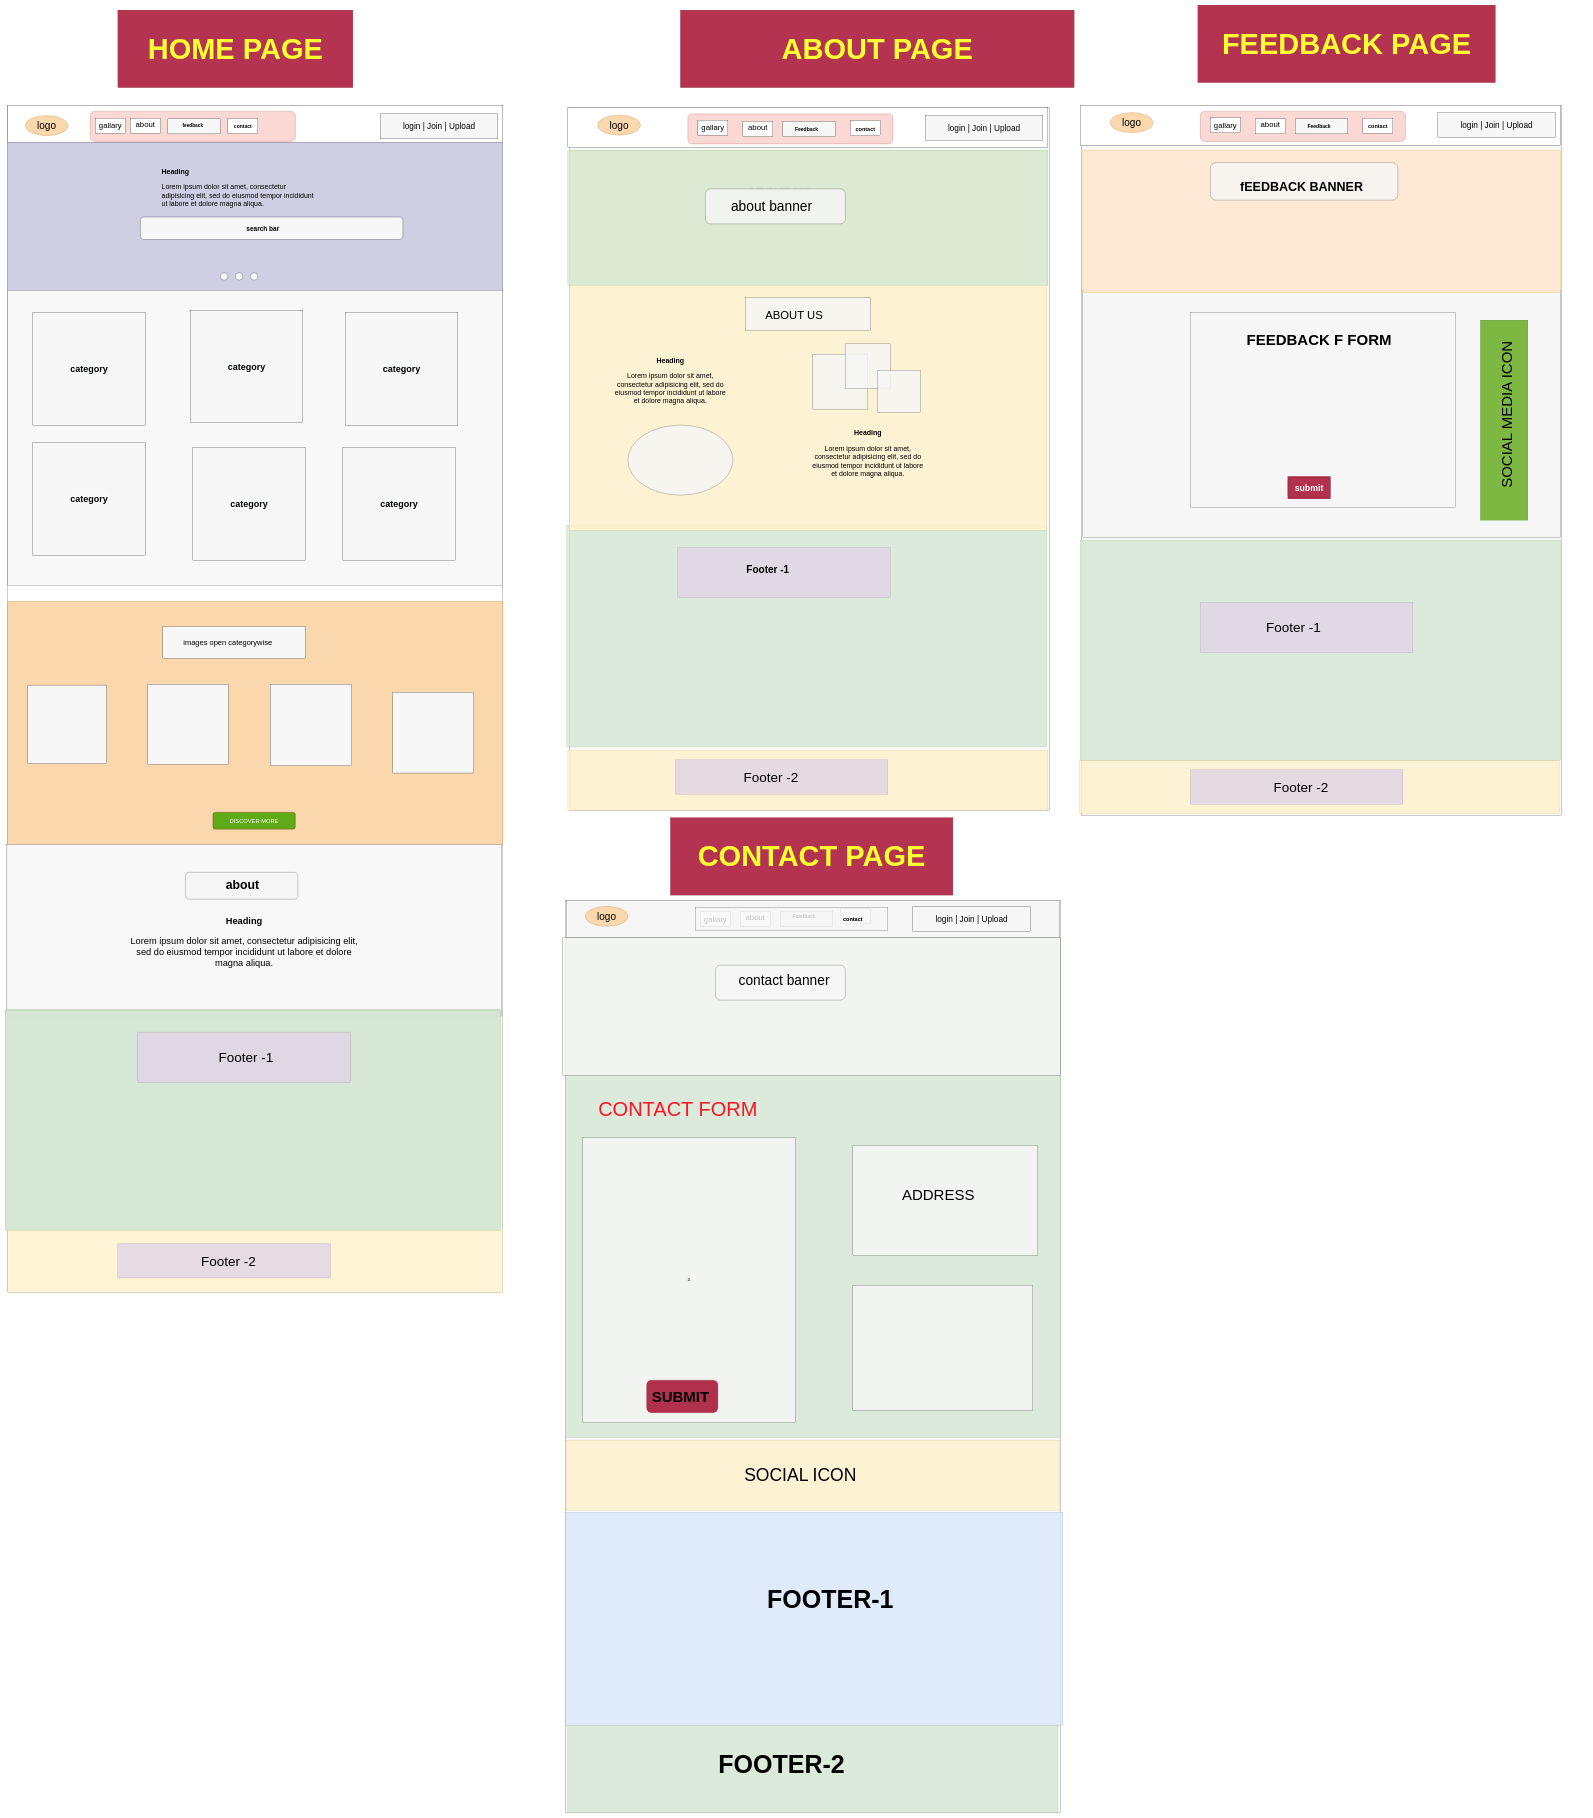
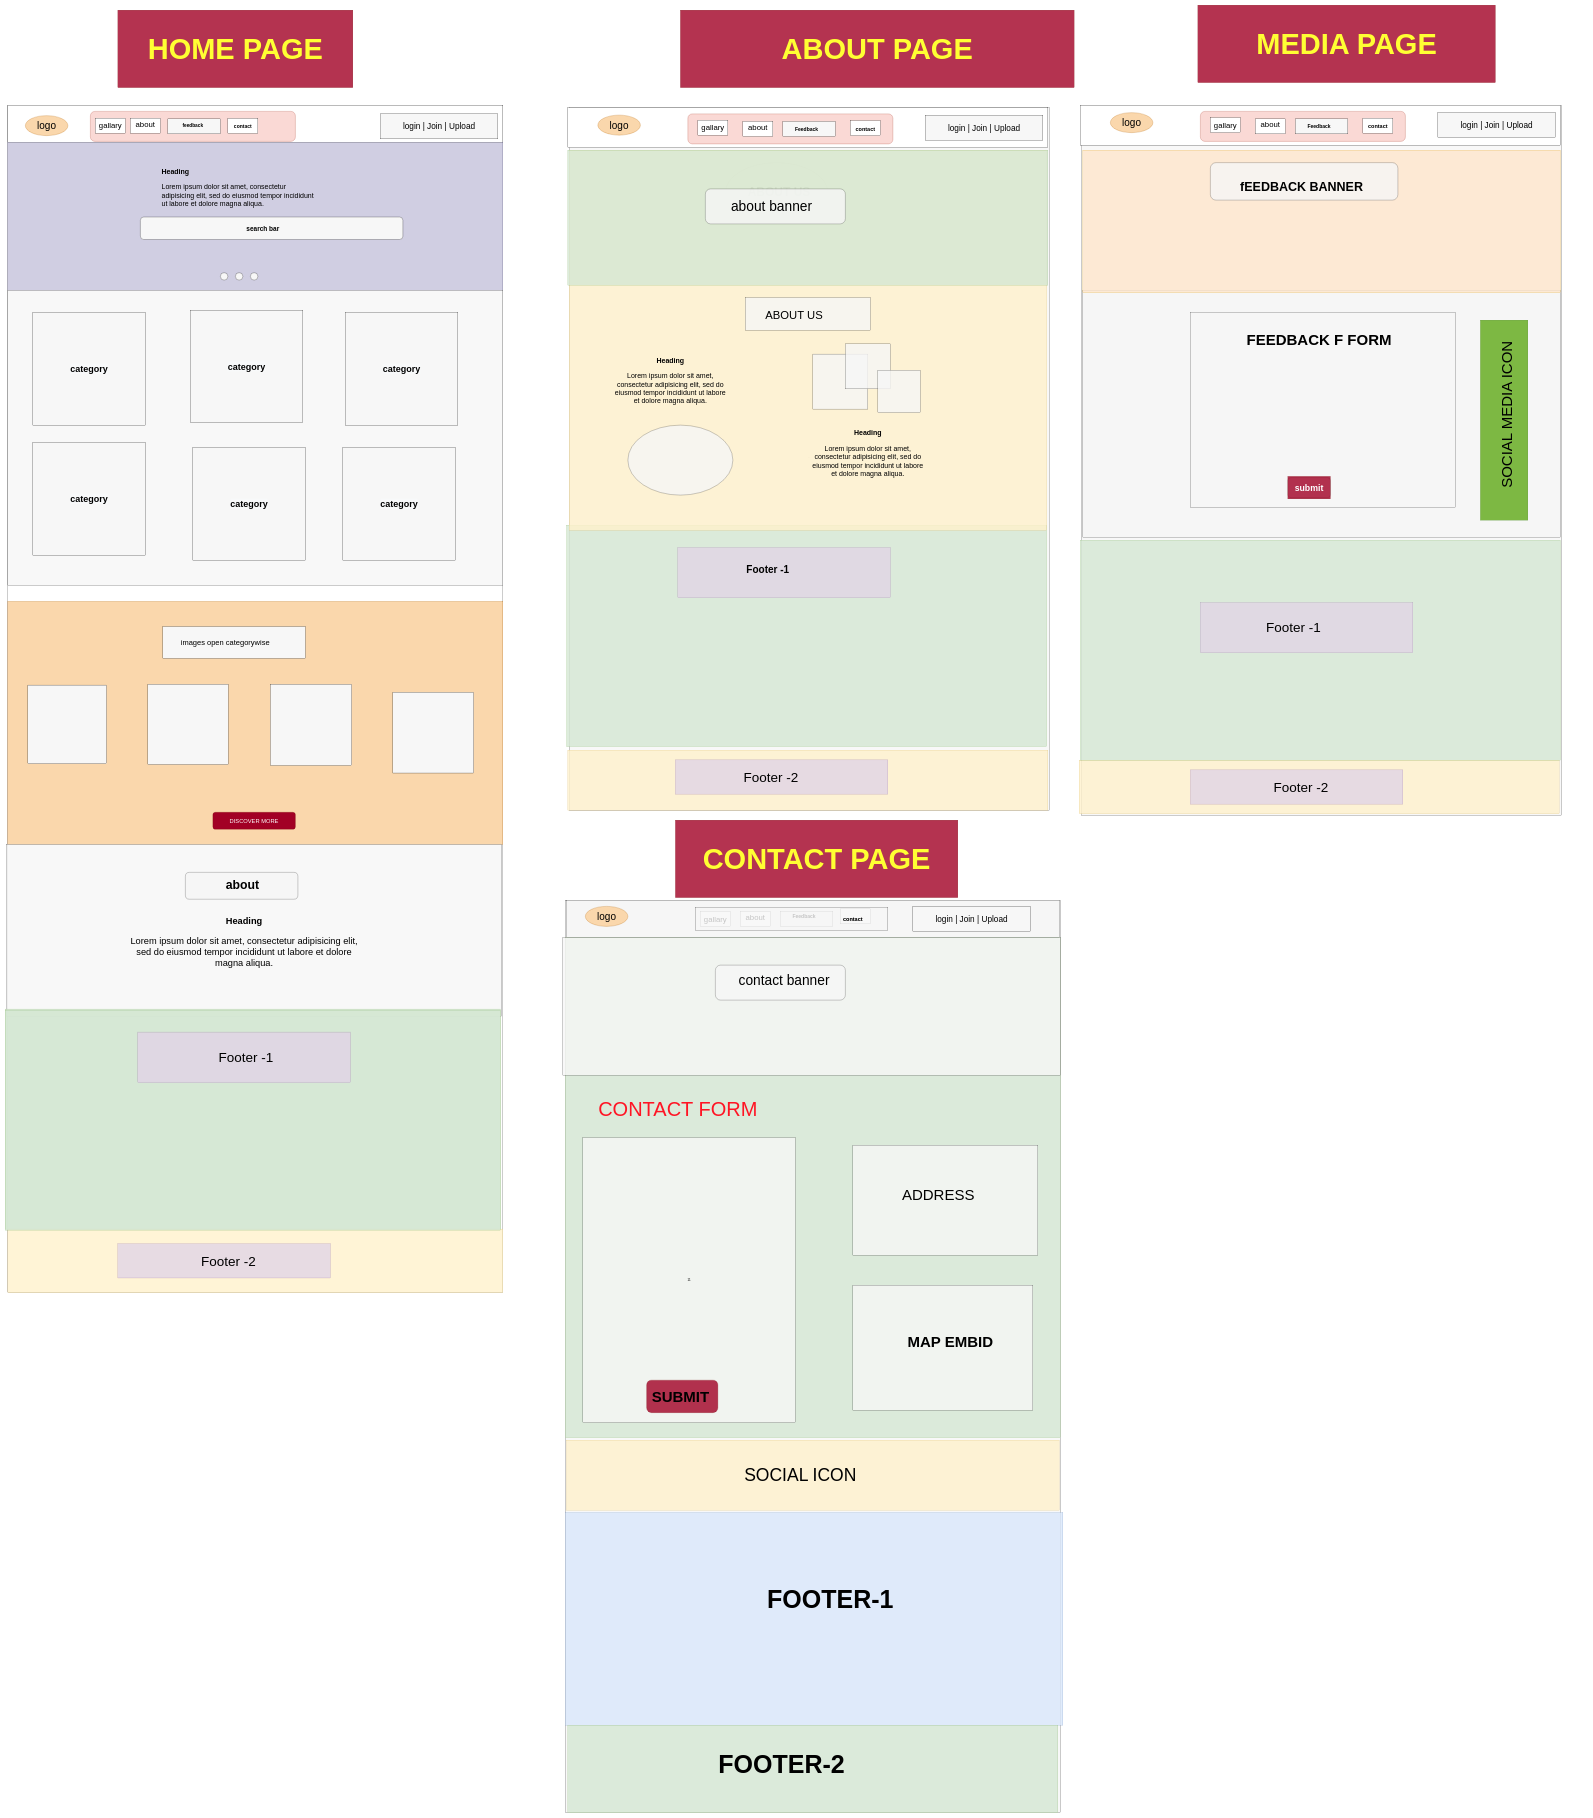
(1346, 44) -> (1346, 44)
(244, 642) -> (241, 642)
(254, 821) -> (254, 821)
(811, 856) -> (816, 859)
none -> (950, 1342)
